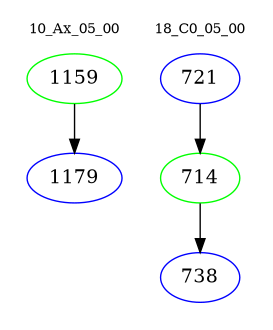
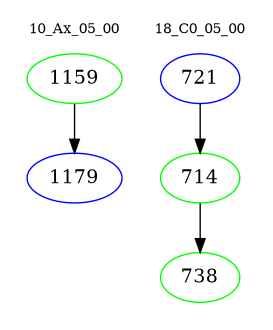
(200, 277) -> (200, 277)
